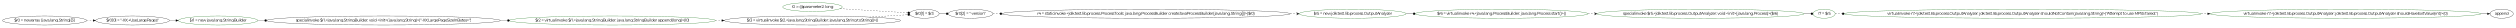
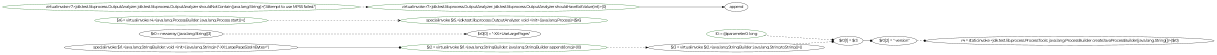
(812, 7) -> (736, 34)
(1353, 14) -> none
(1824, 14) -> none
(218, 20) -> none
